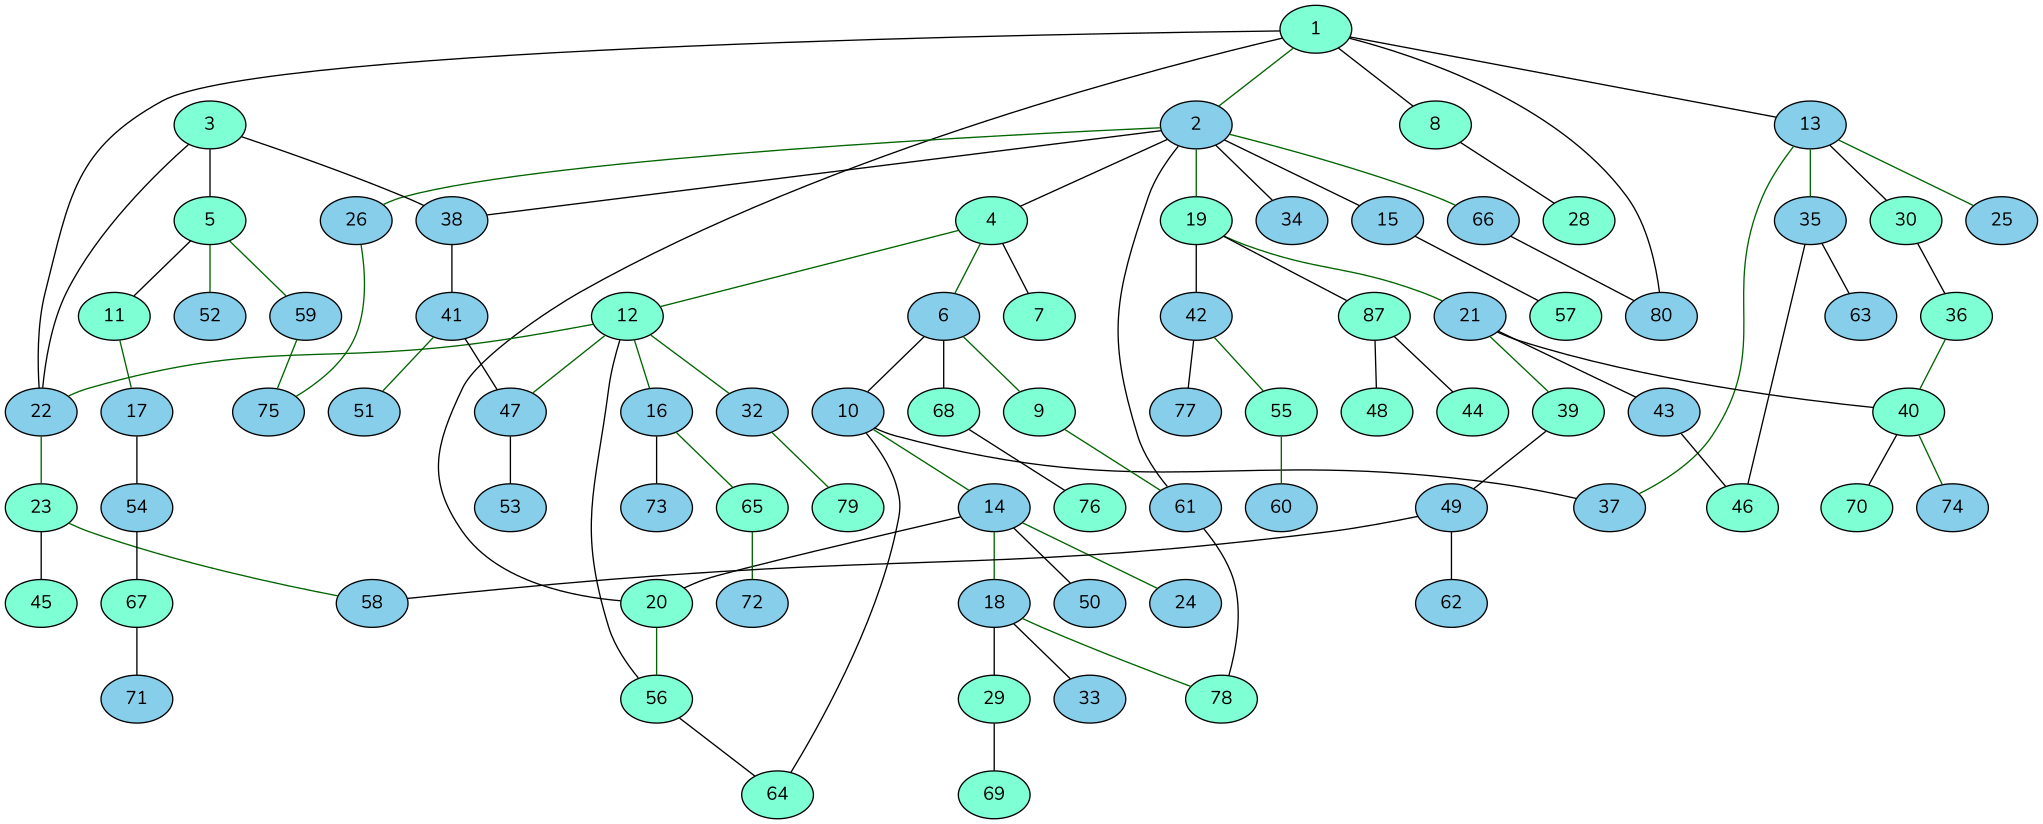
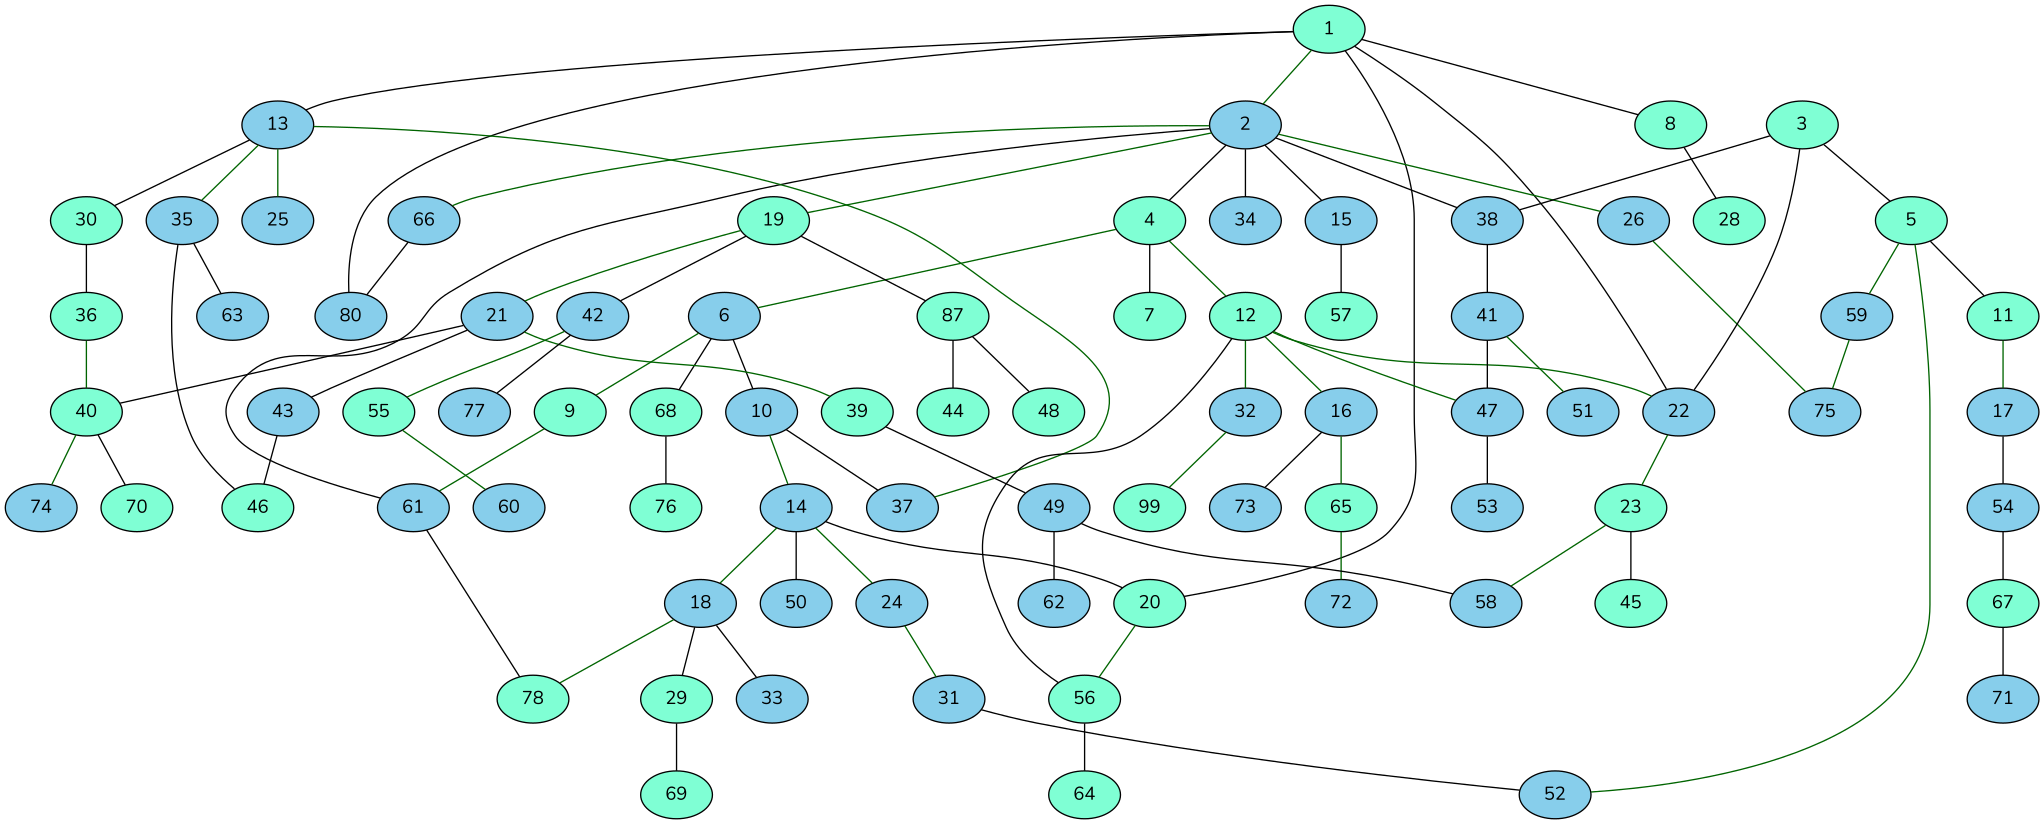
(848, 508) -> (1150, 508)
(873, 606) -> none
none -> (949, 699)
